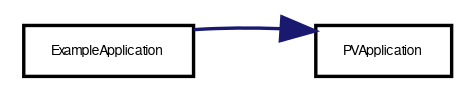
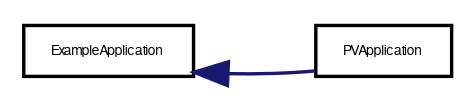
(237, 28) -> (272, 73)
